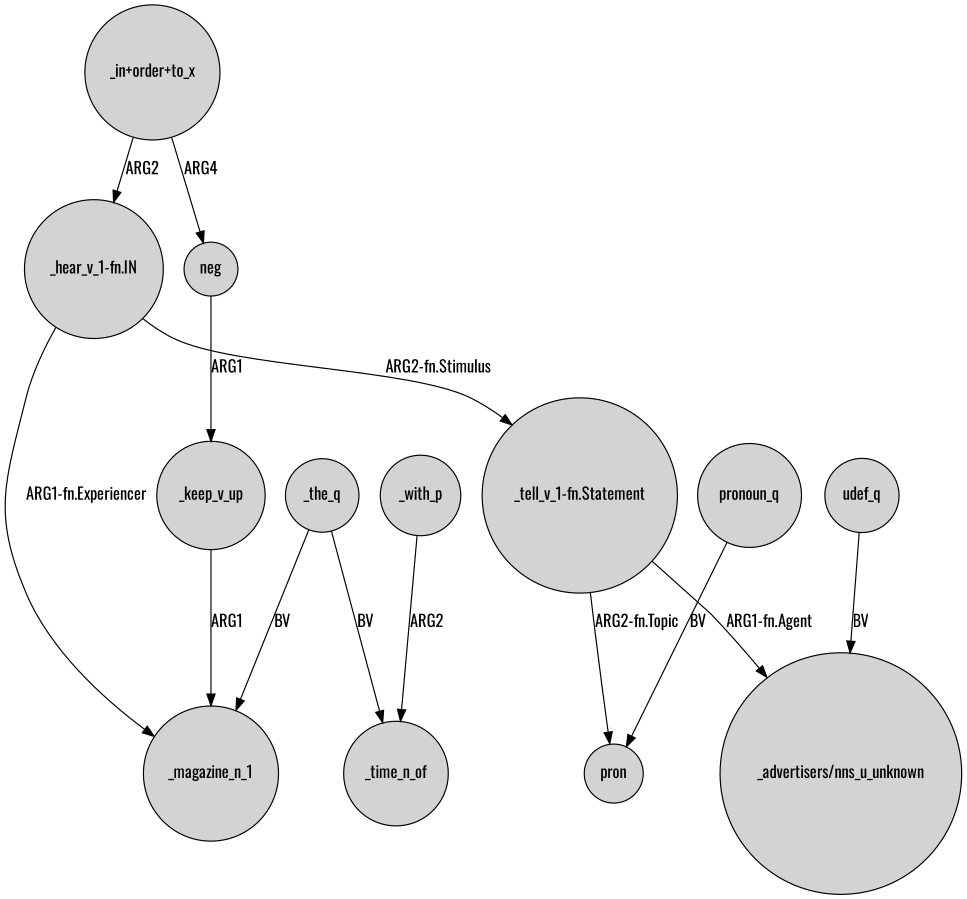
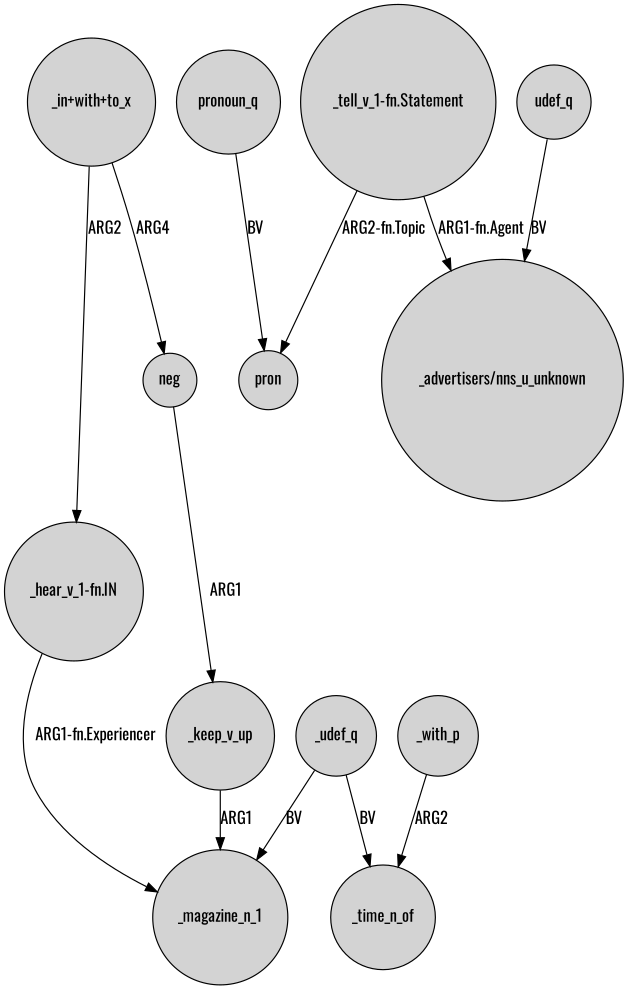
(152, 72) -> (91, 102)
(322, 368) -> none
(322, 495) -> (336, 736)
